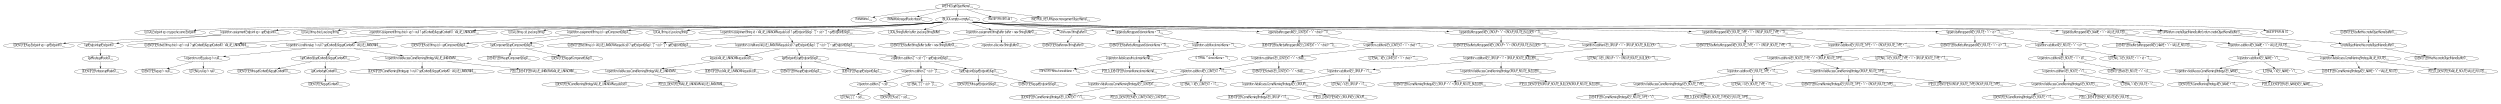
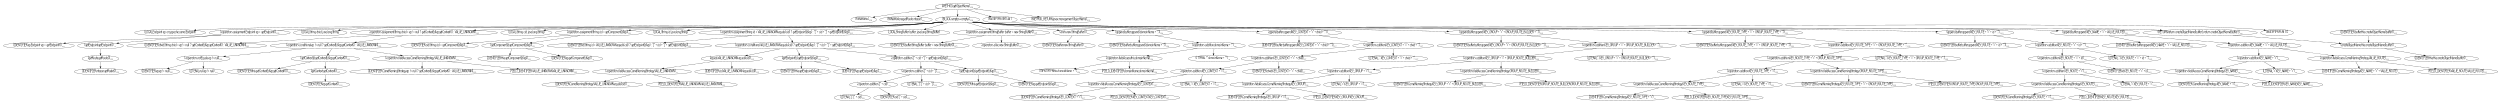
(610, 28) -> (610, 28)
(338, 71) -> (338, 71)
